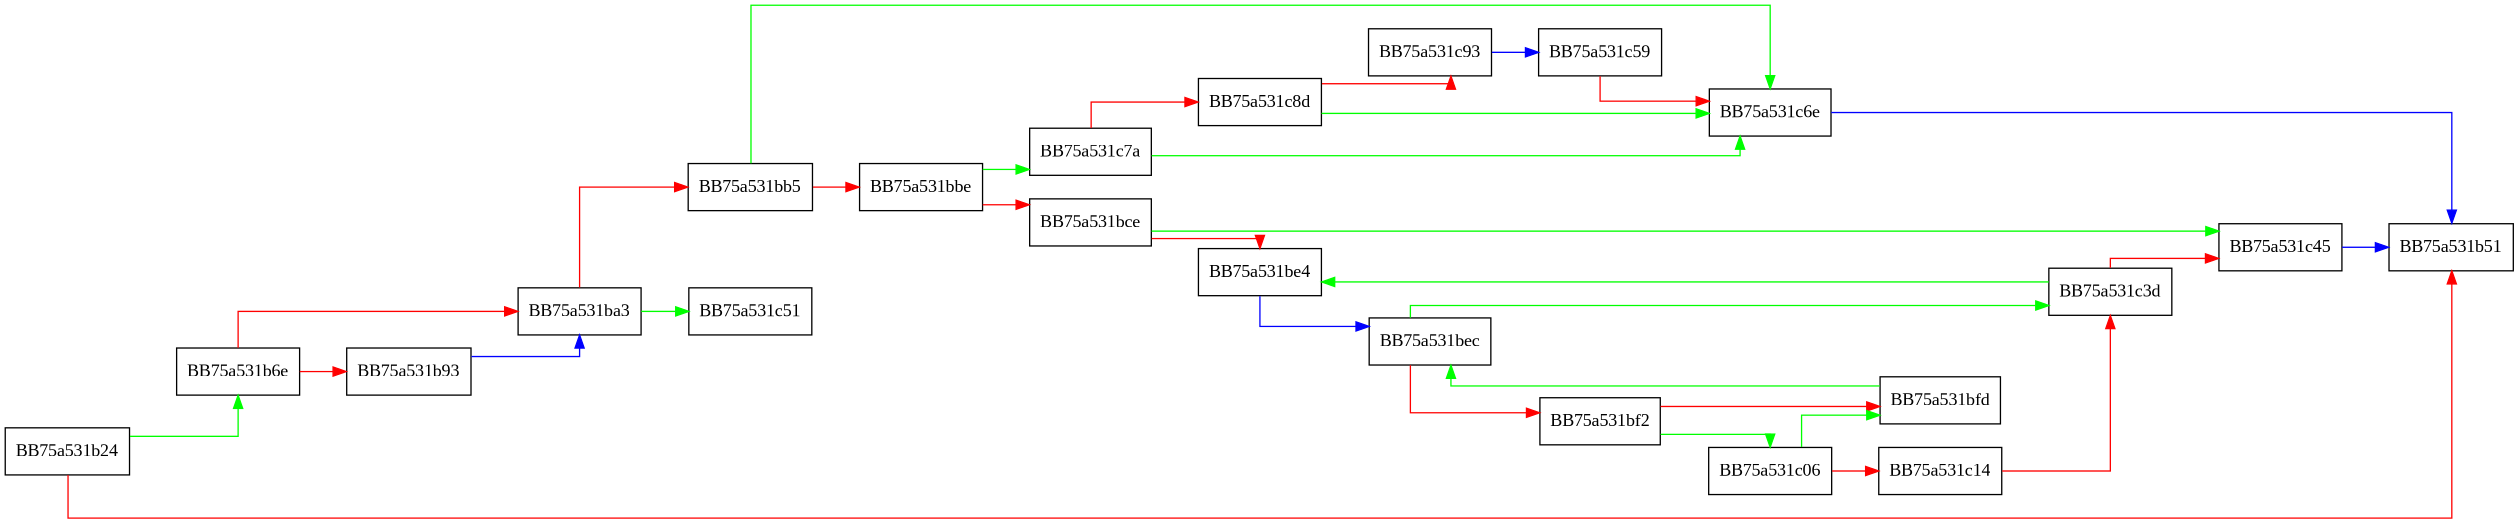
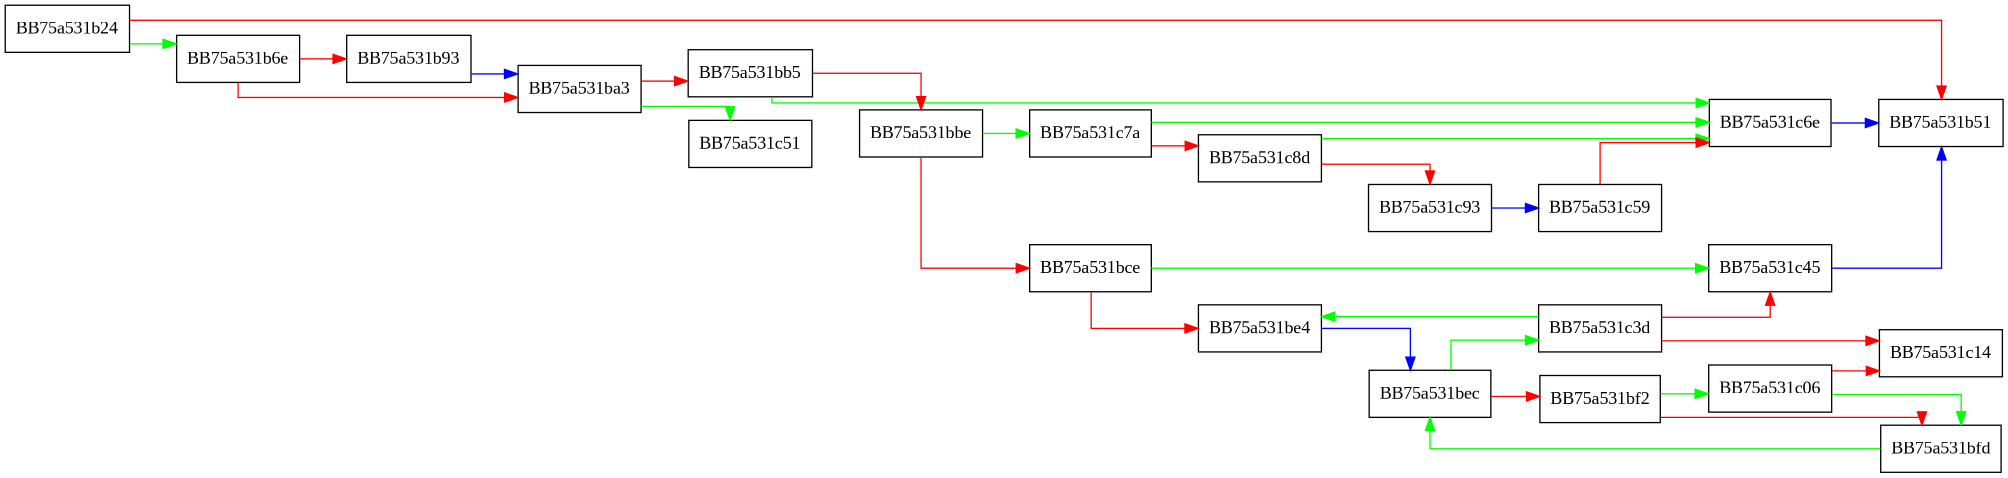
(2110, 454) -> (1764, 341)
